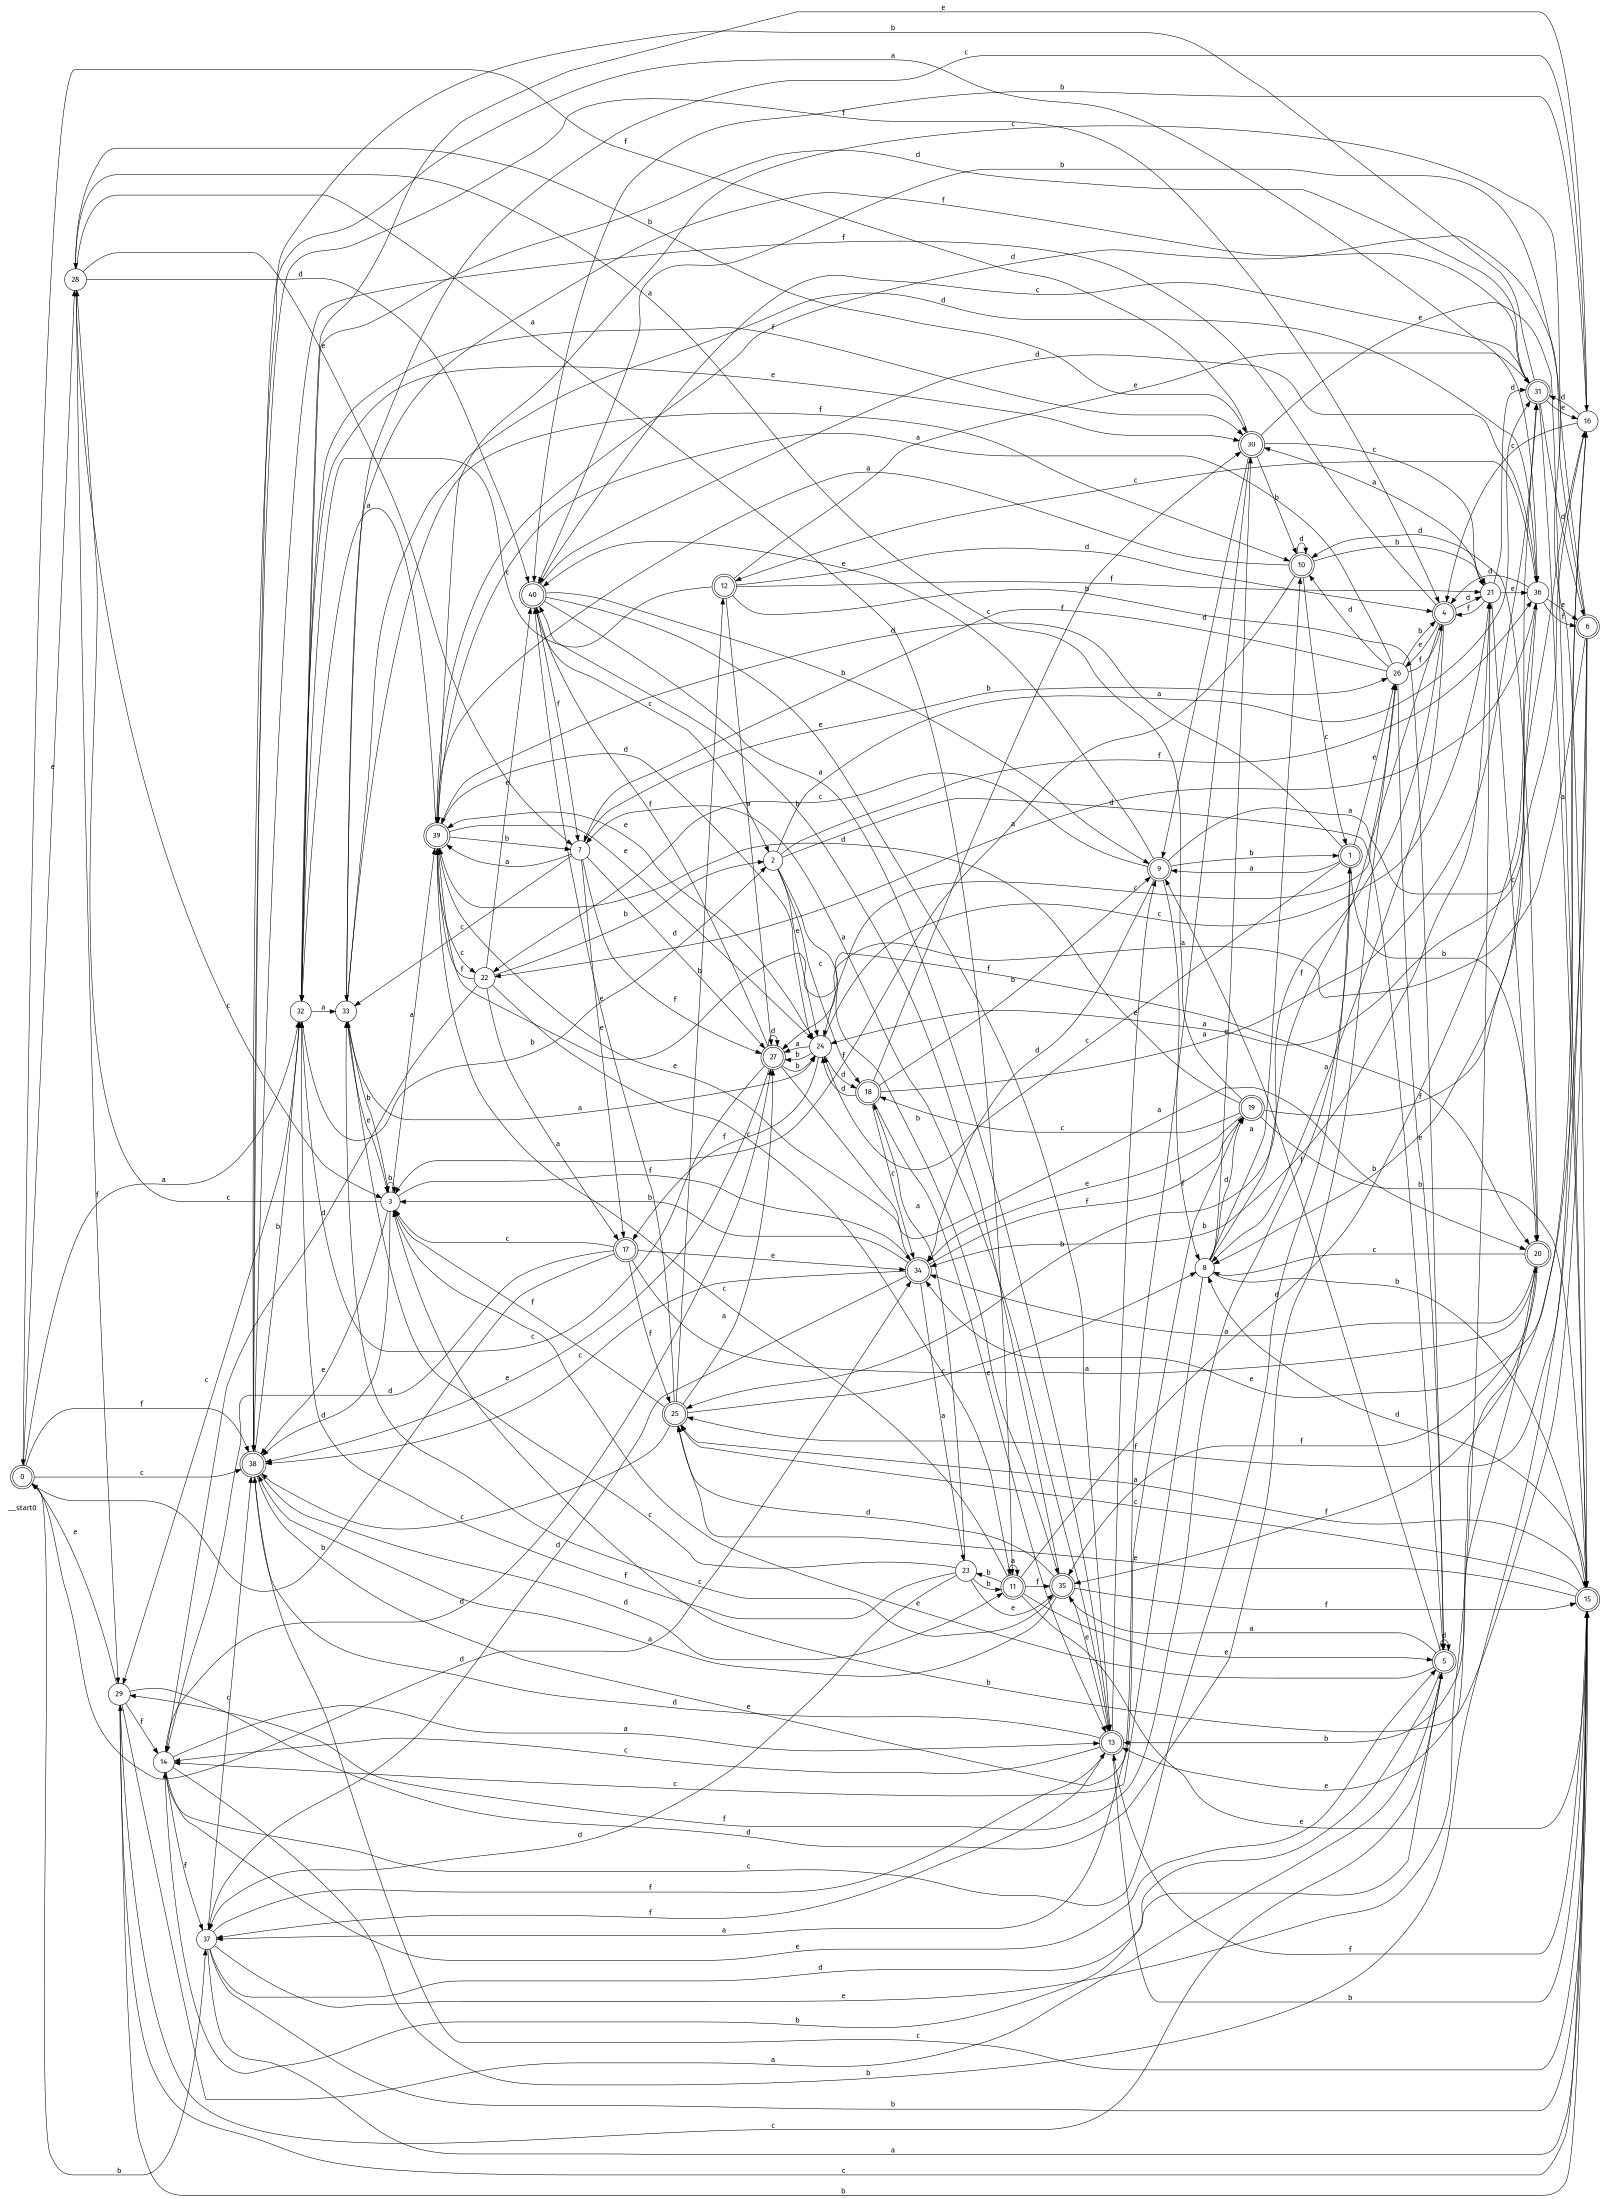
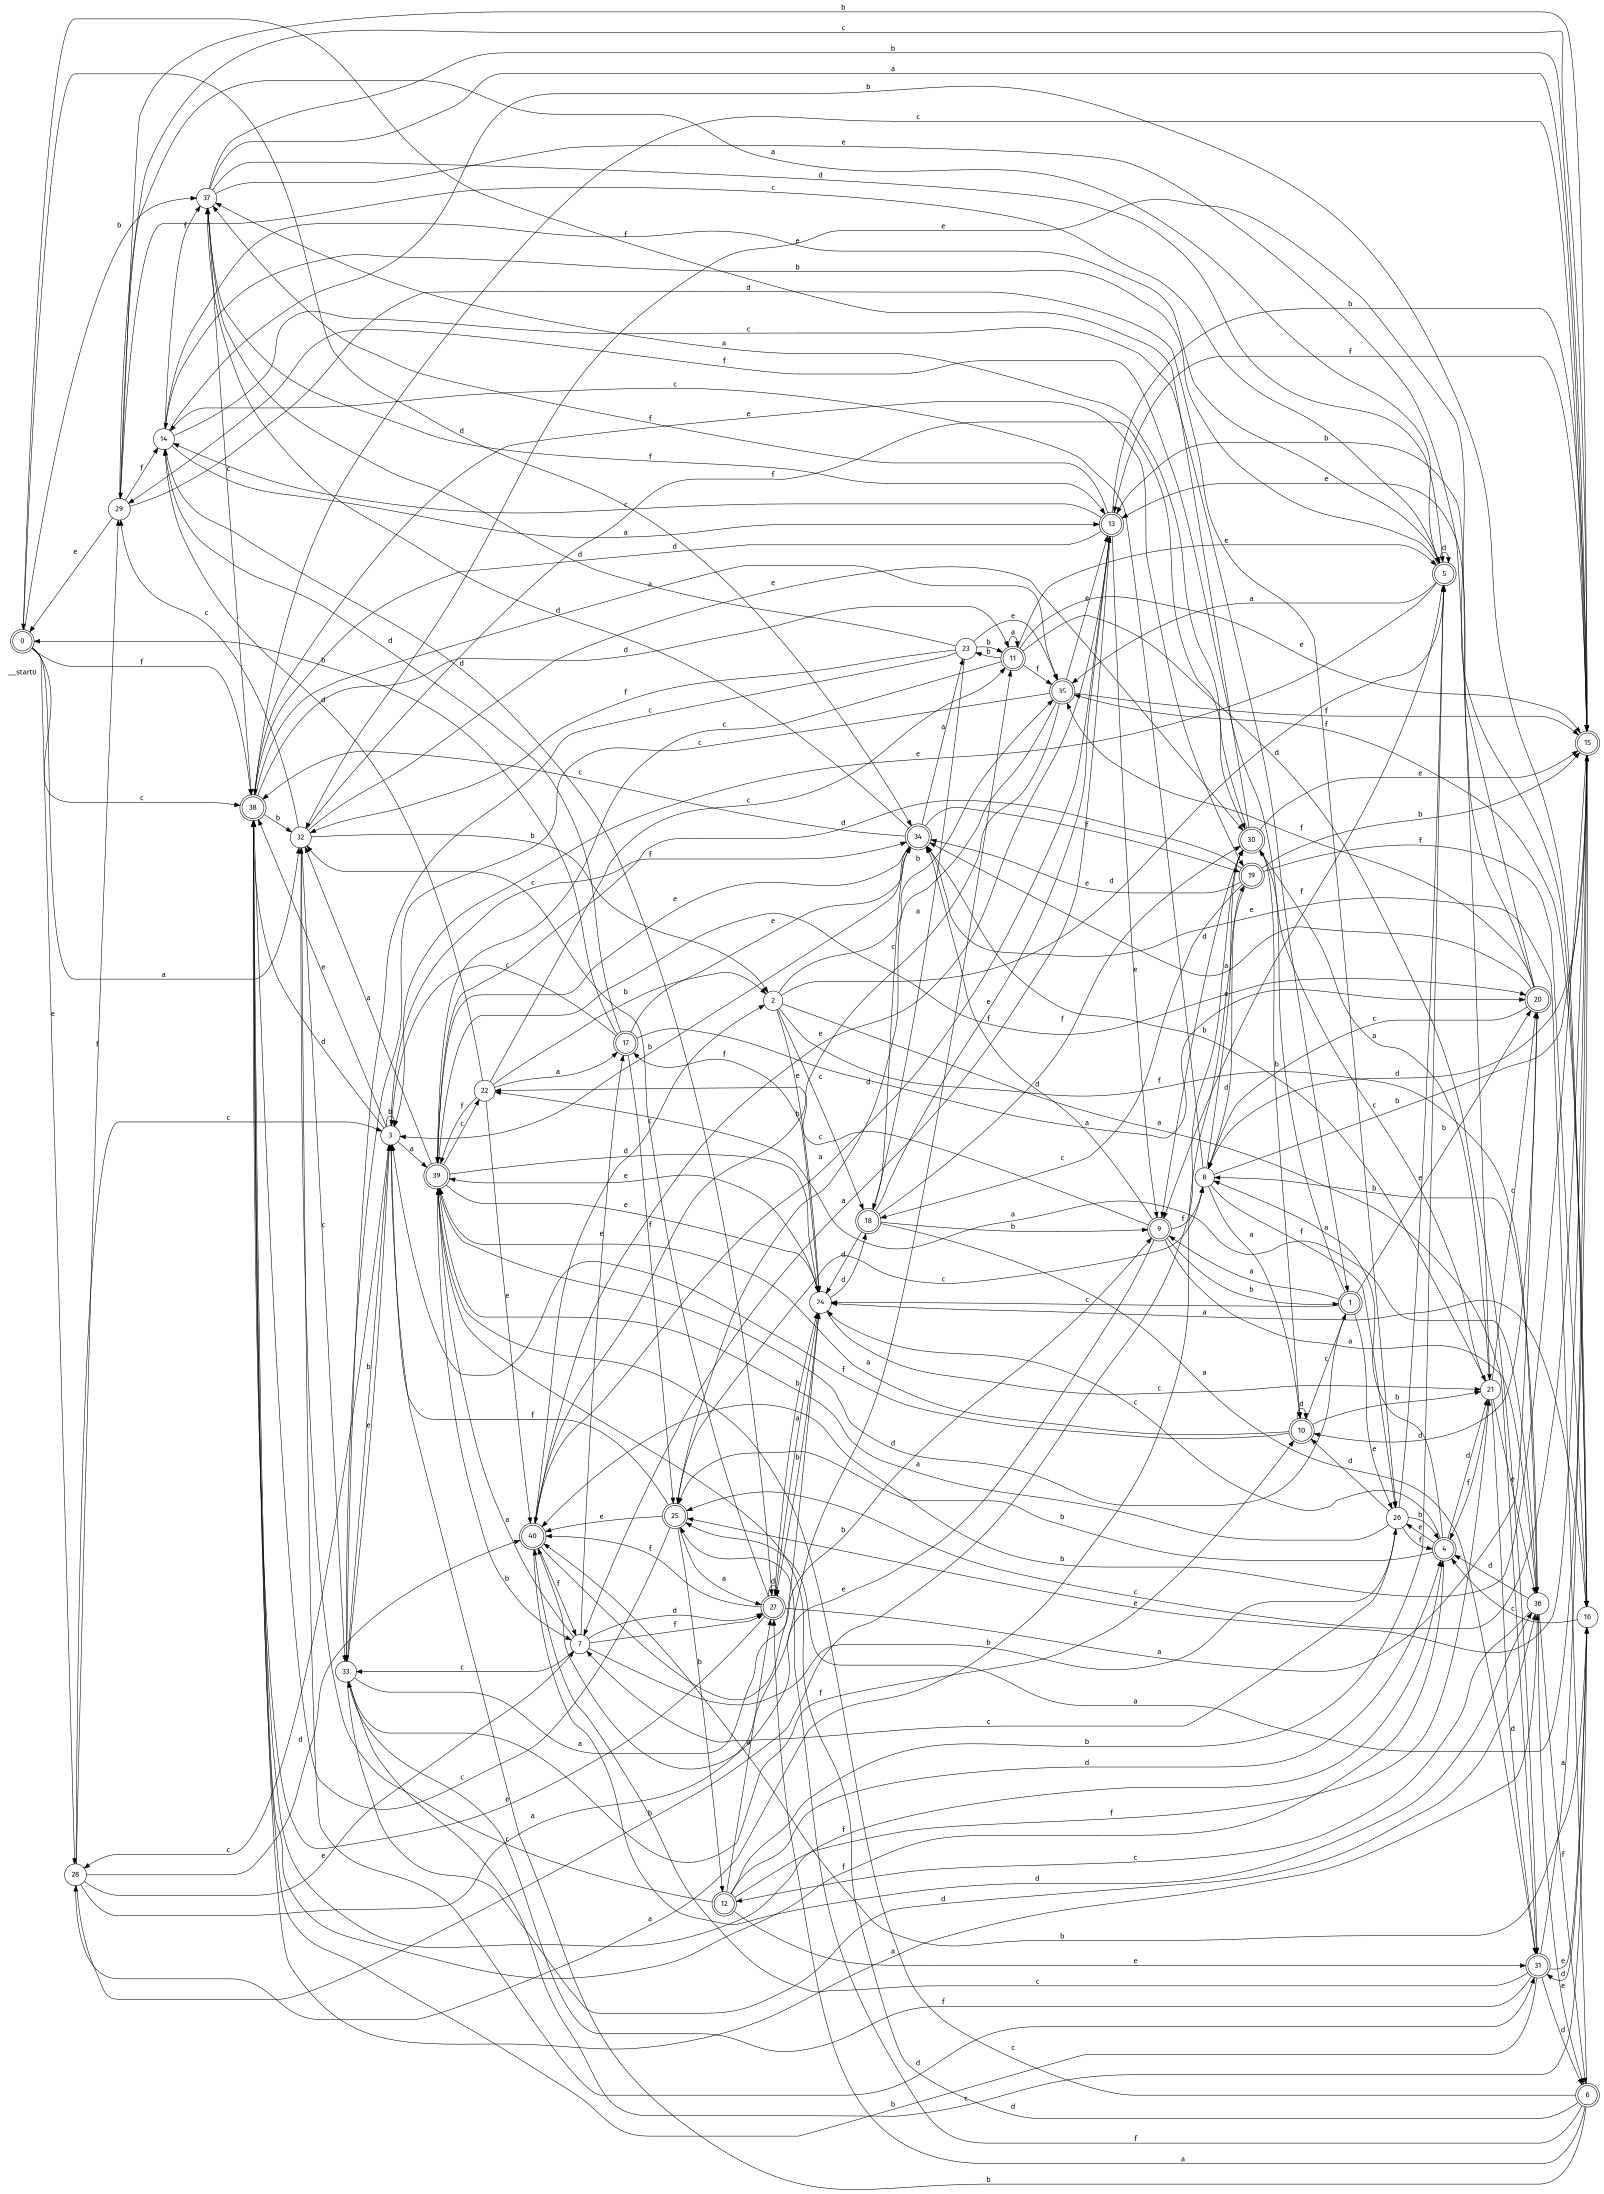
(323, 1007) -> (323, 1225)
(672, 1651) -> (629, 595)
